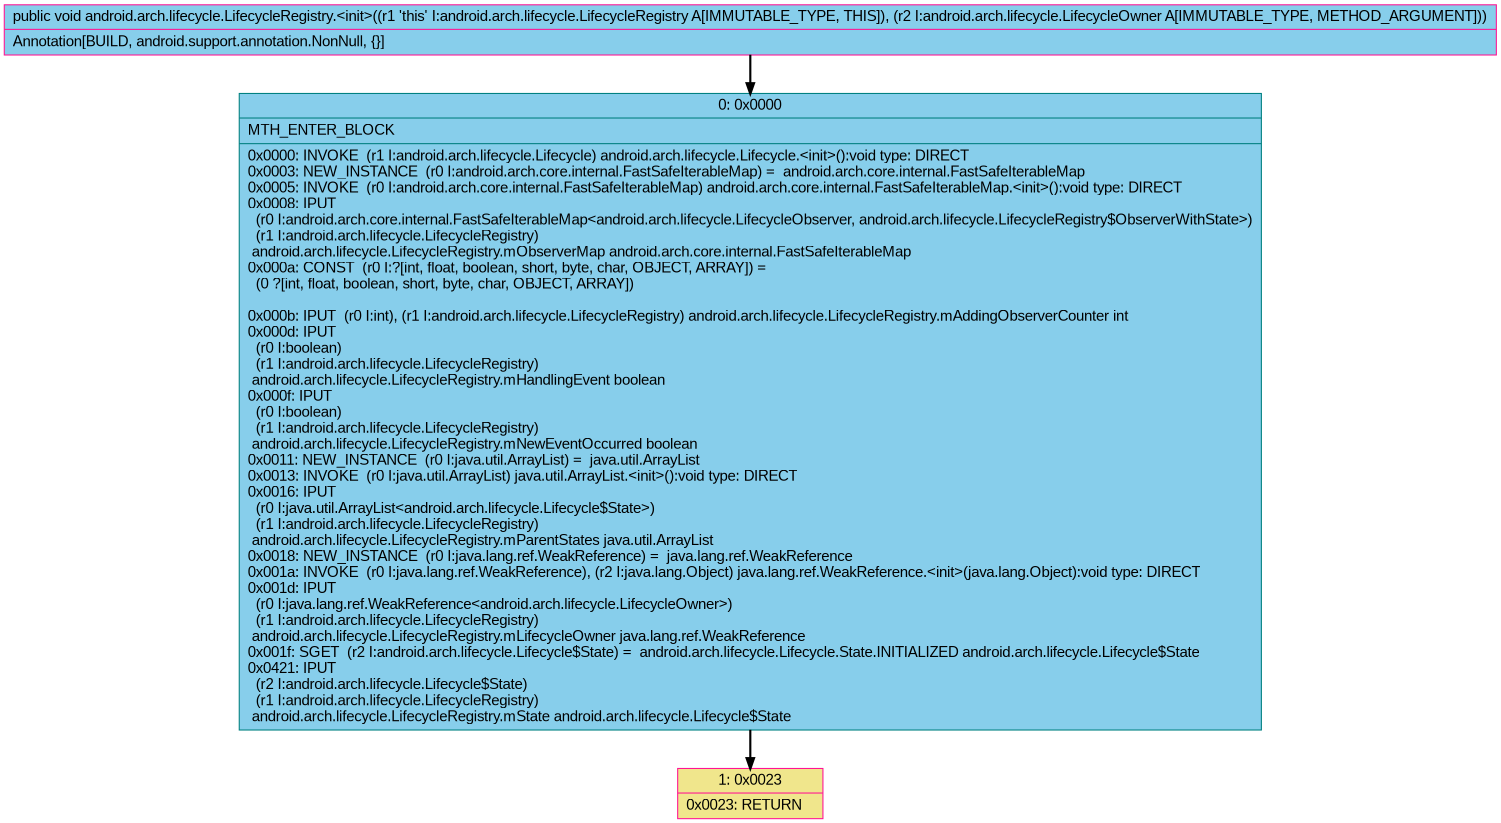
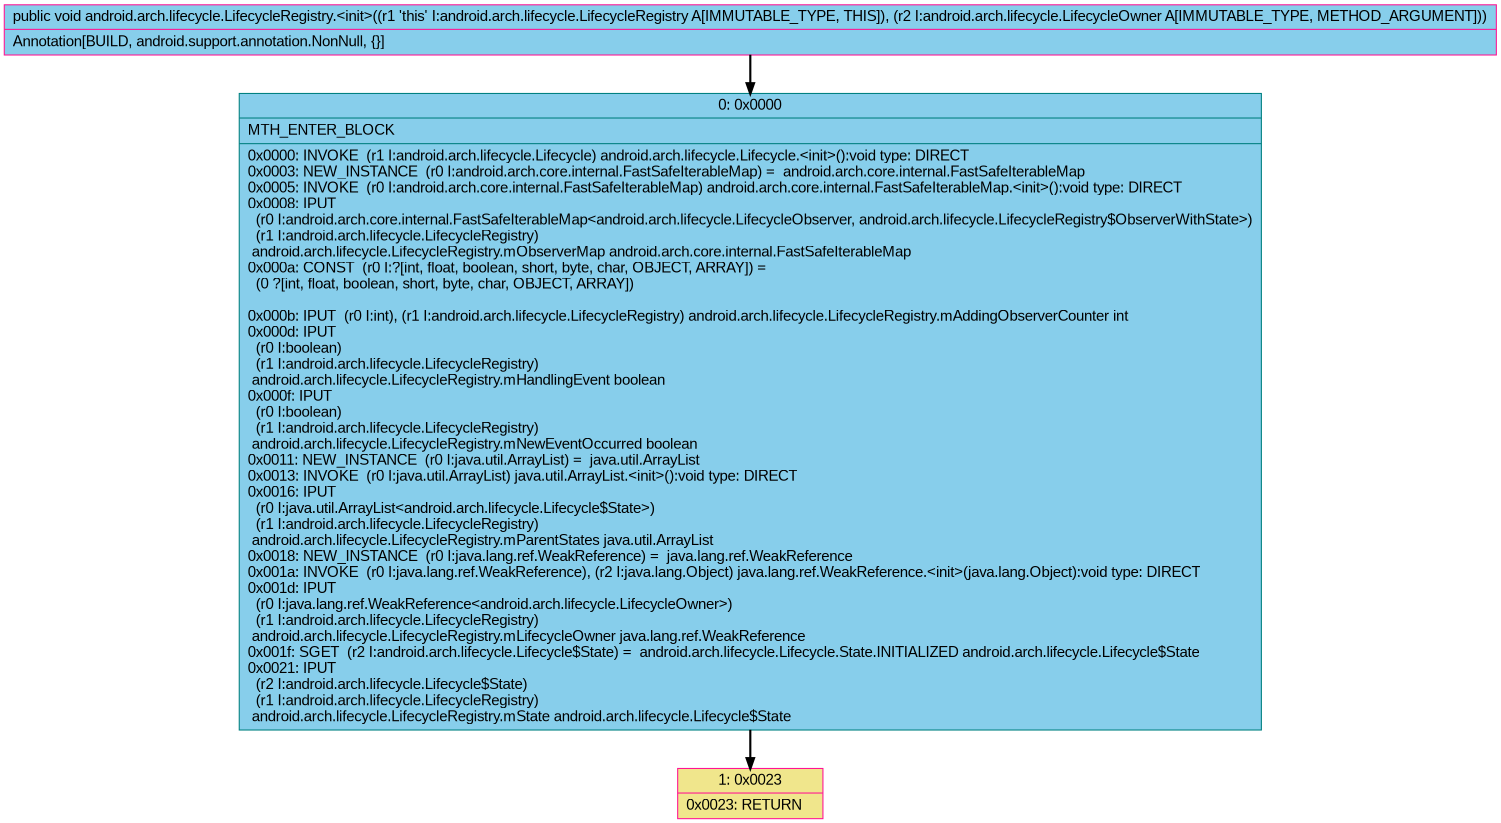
(296, 669) -> (296, 669)
